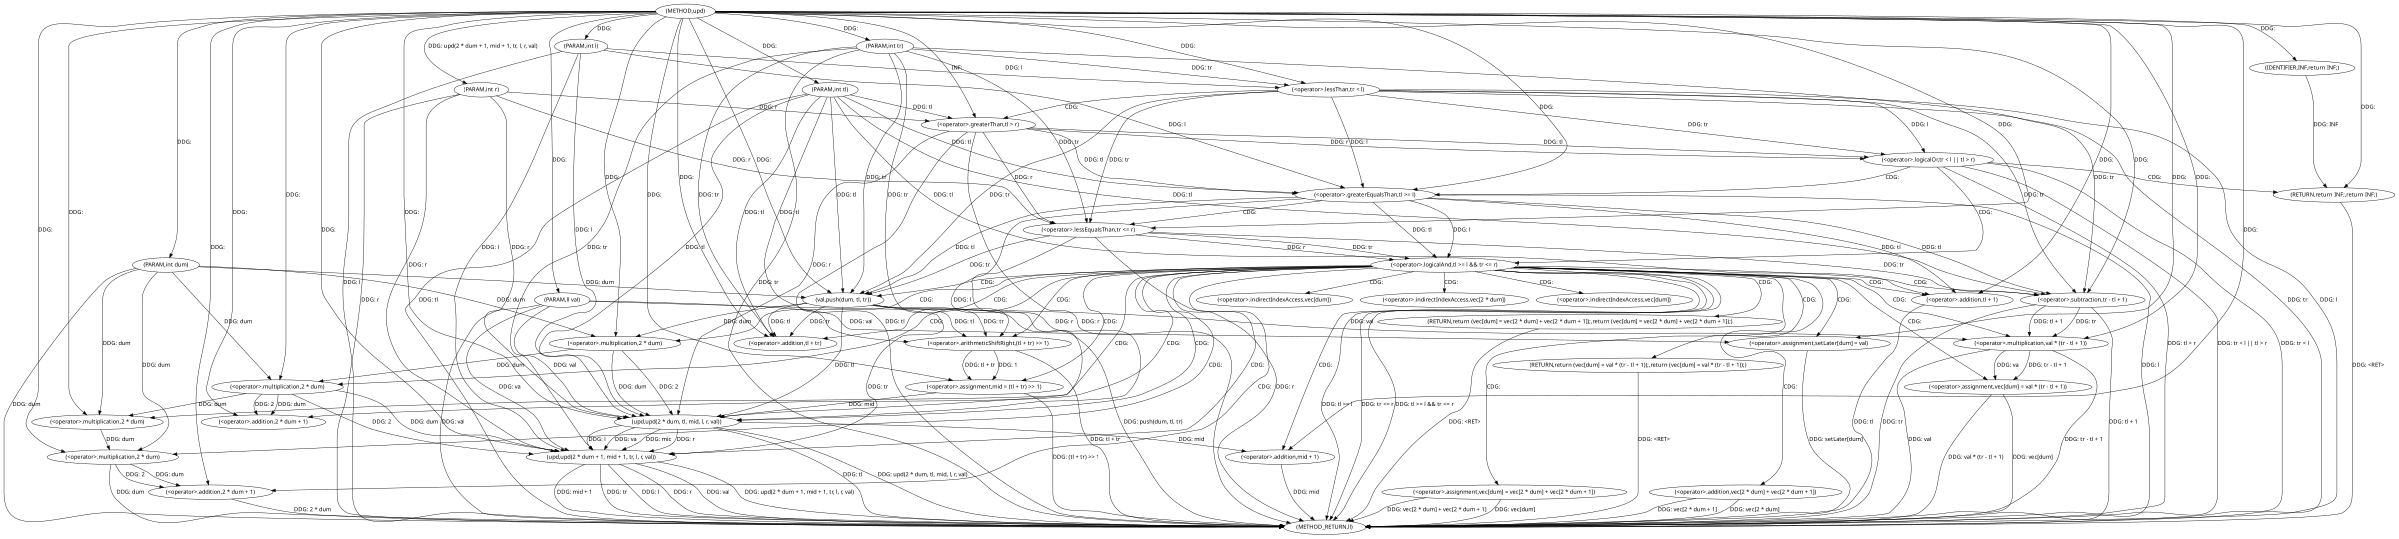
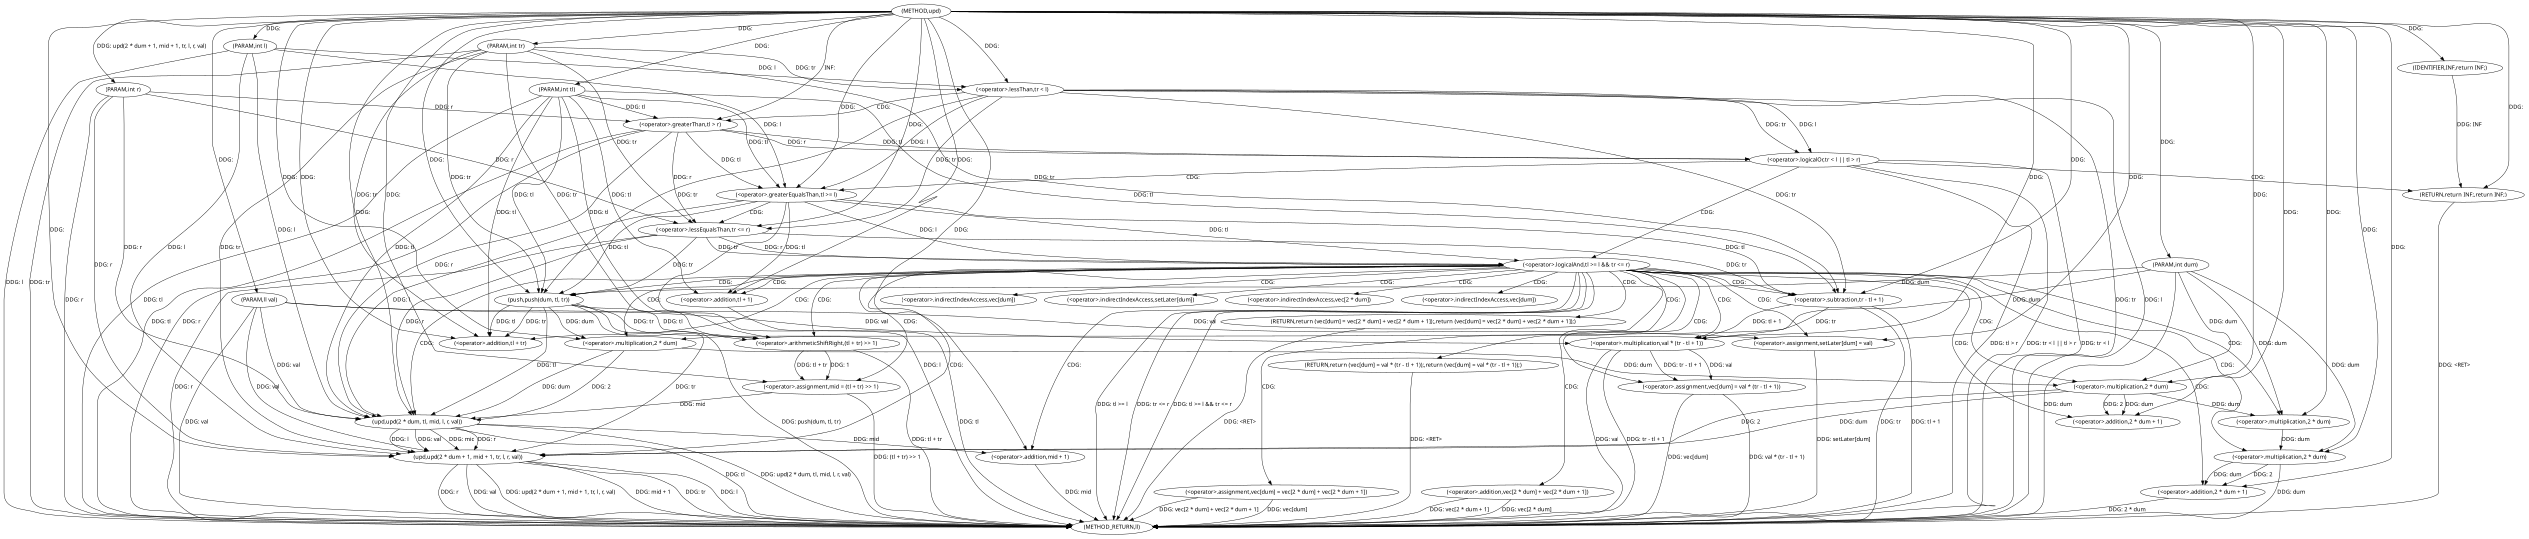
(843, 300) -> (539, 300)
none -> (1131, 300)
